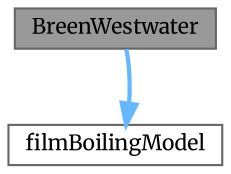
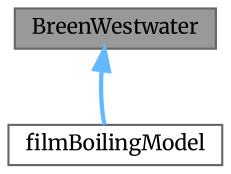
(129, 76) -> (101, 98)
